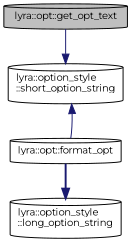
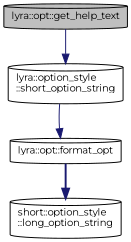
(66, 16) -> (66, 16)
(72, 126) -> (59, 116)
(66, 218) -> (66, 218)
